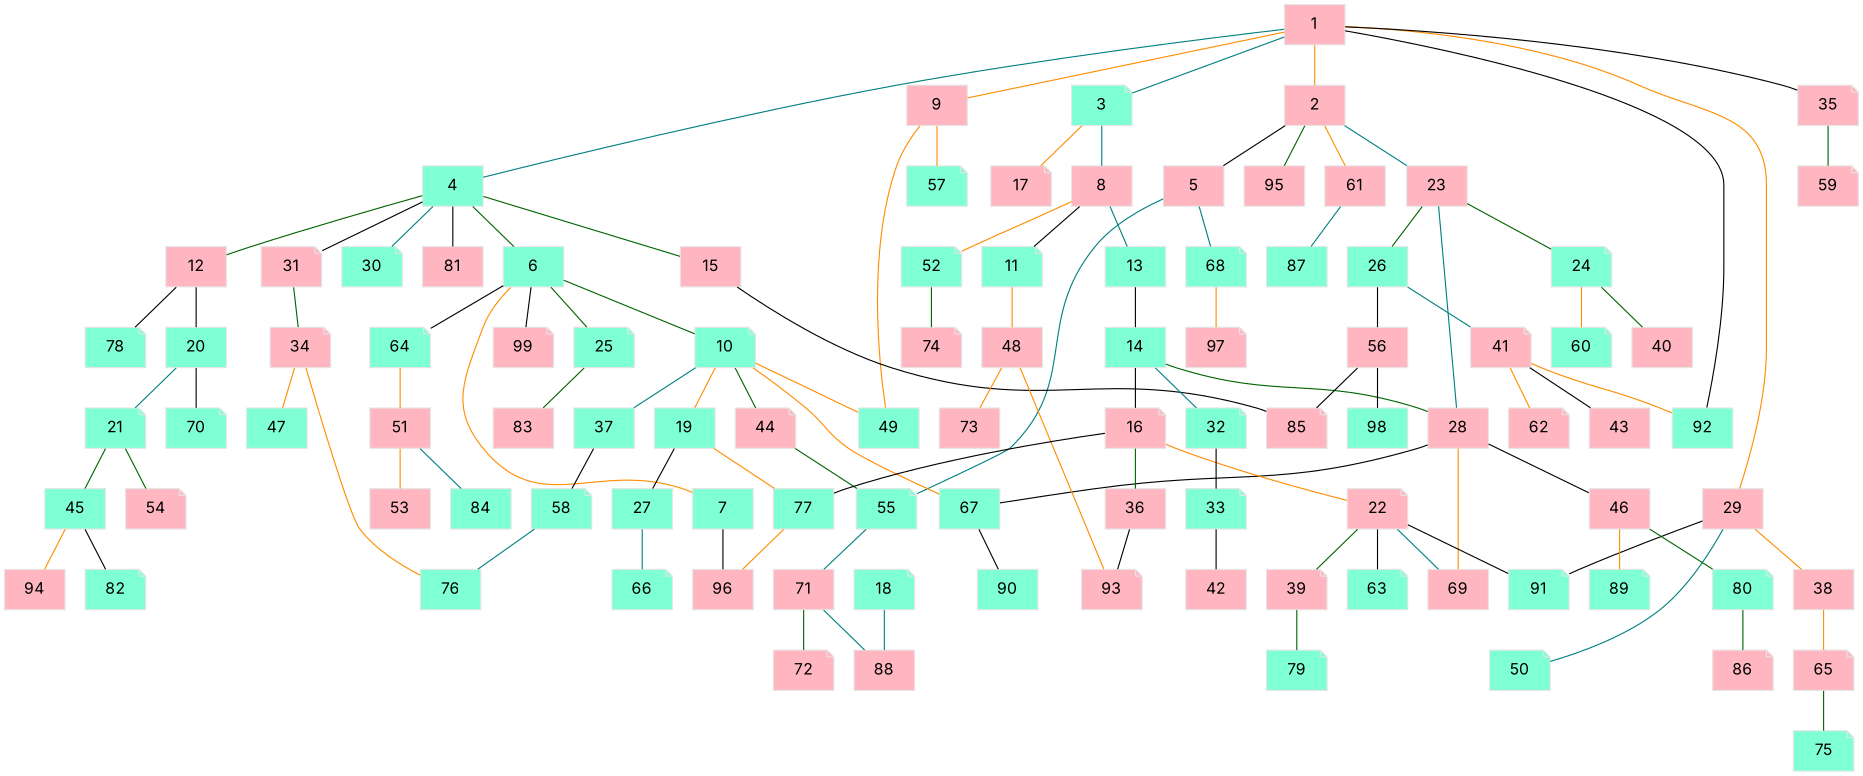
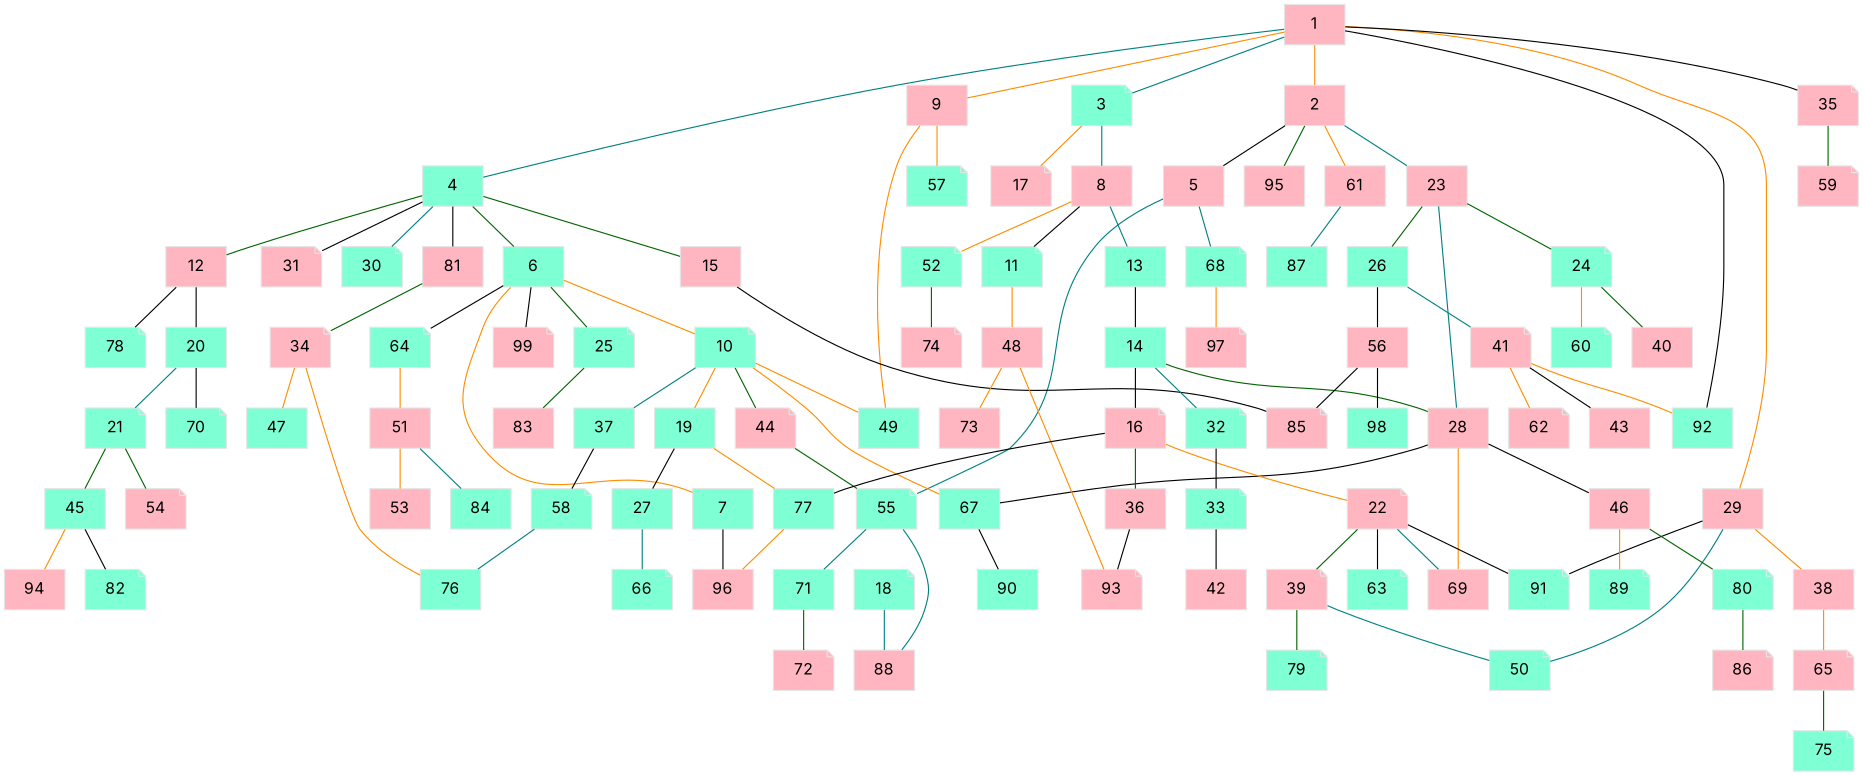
(296, 307) -> (377, 307)
(629, 307) -> (629, 307)
(804, 590) -> (804, 590)
(844, 630) -> (929, 590)
none -> (1408, 635)
